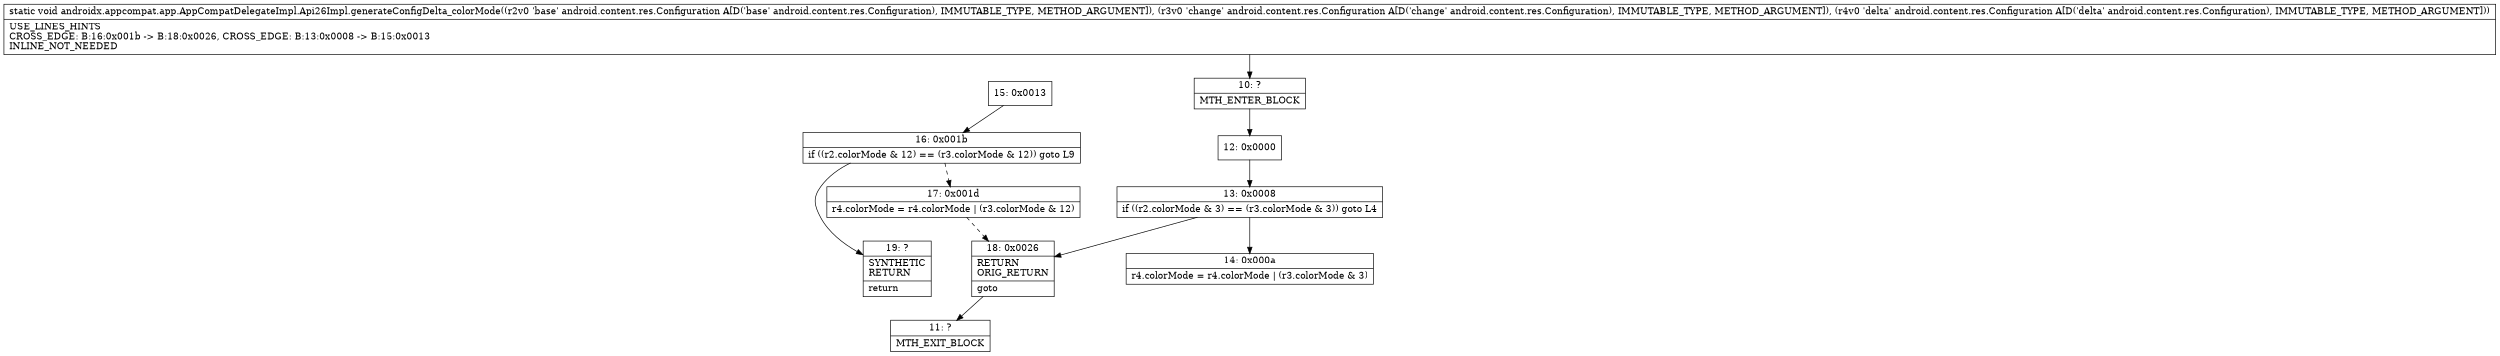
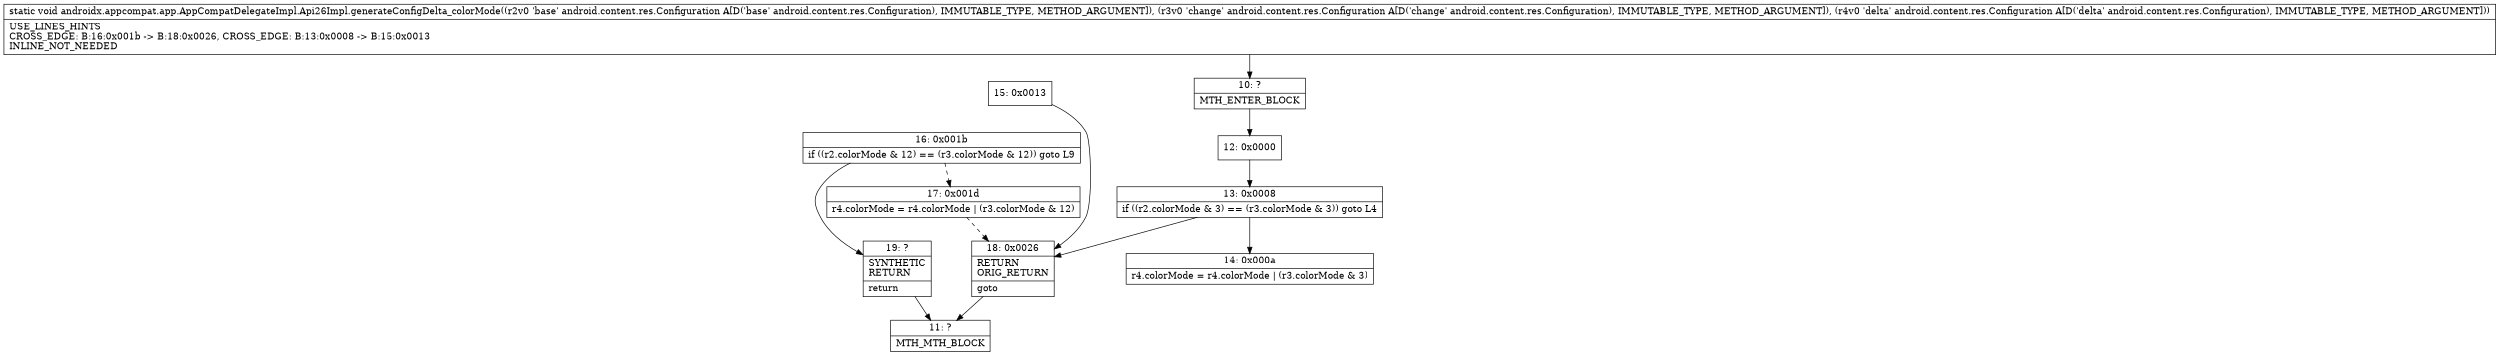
(986, 117) -> (1091, 172)
none -> (921, 306)
(940, 343) -> (940, 343)
